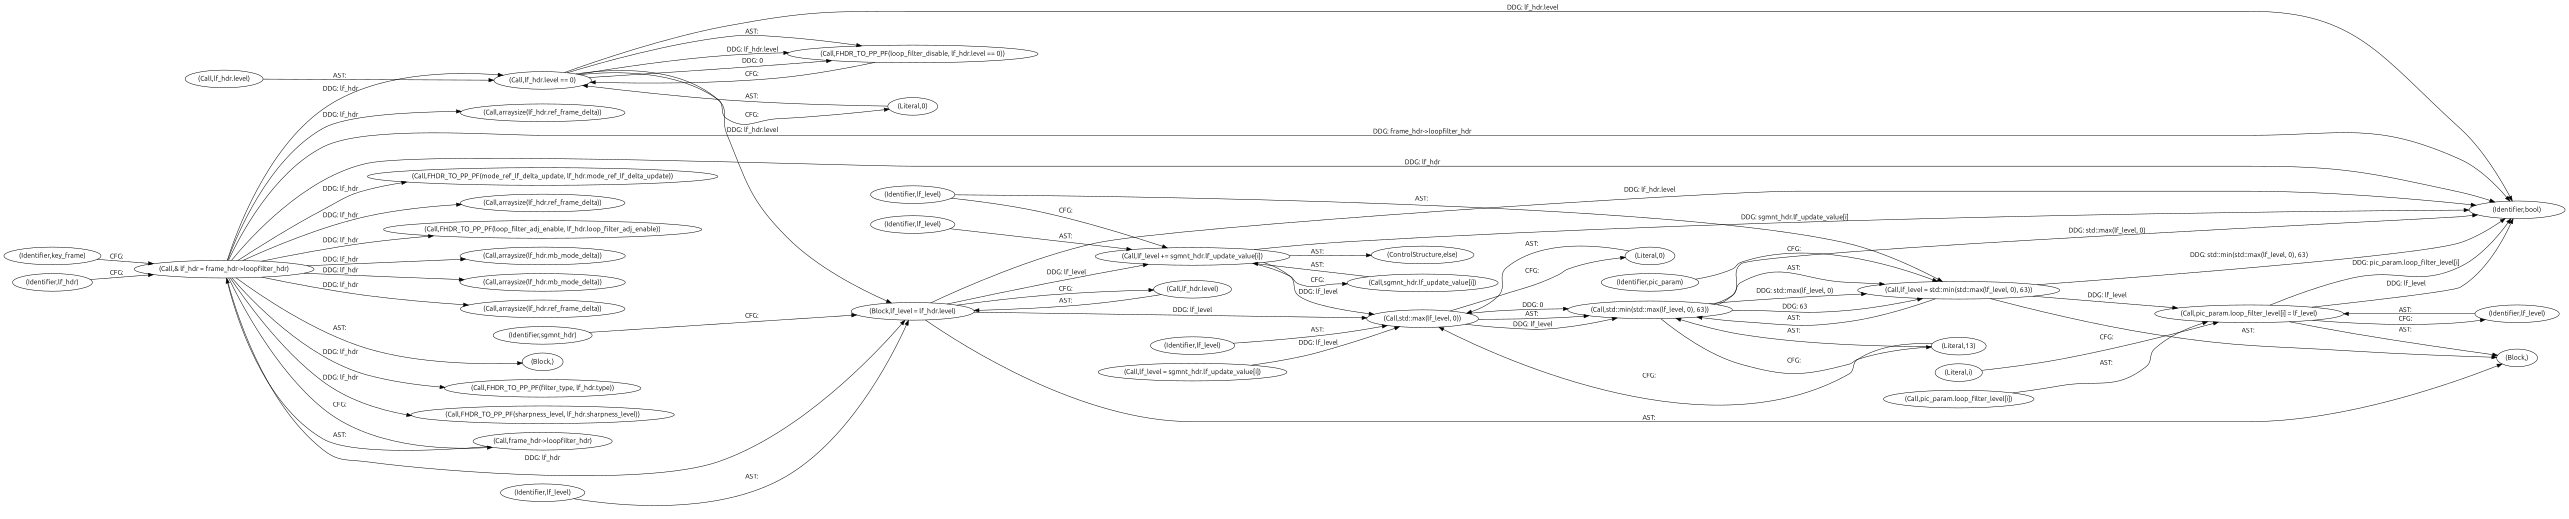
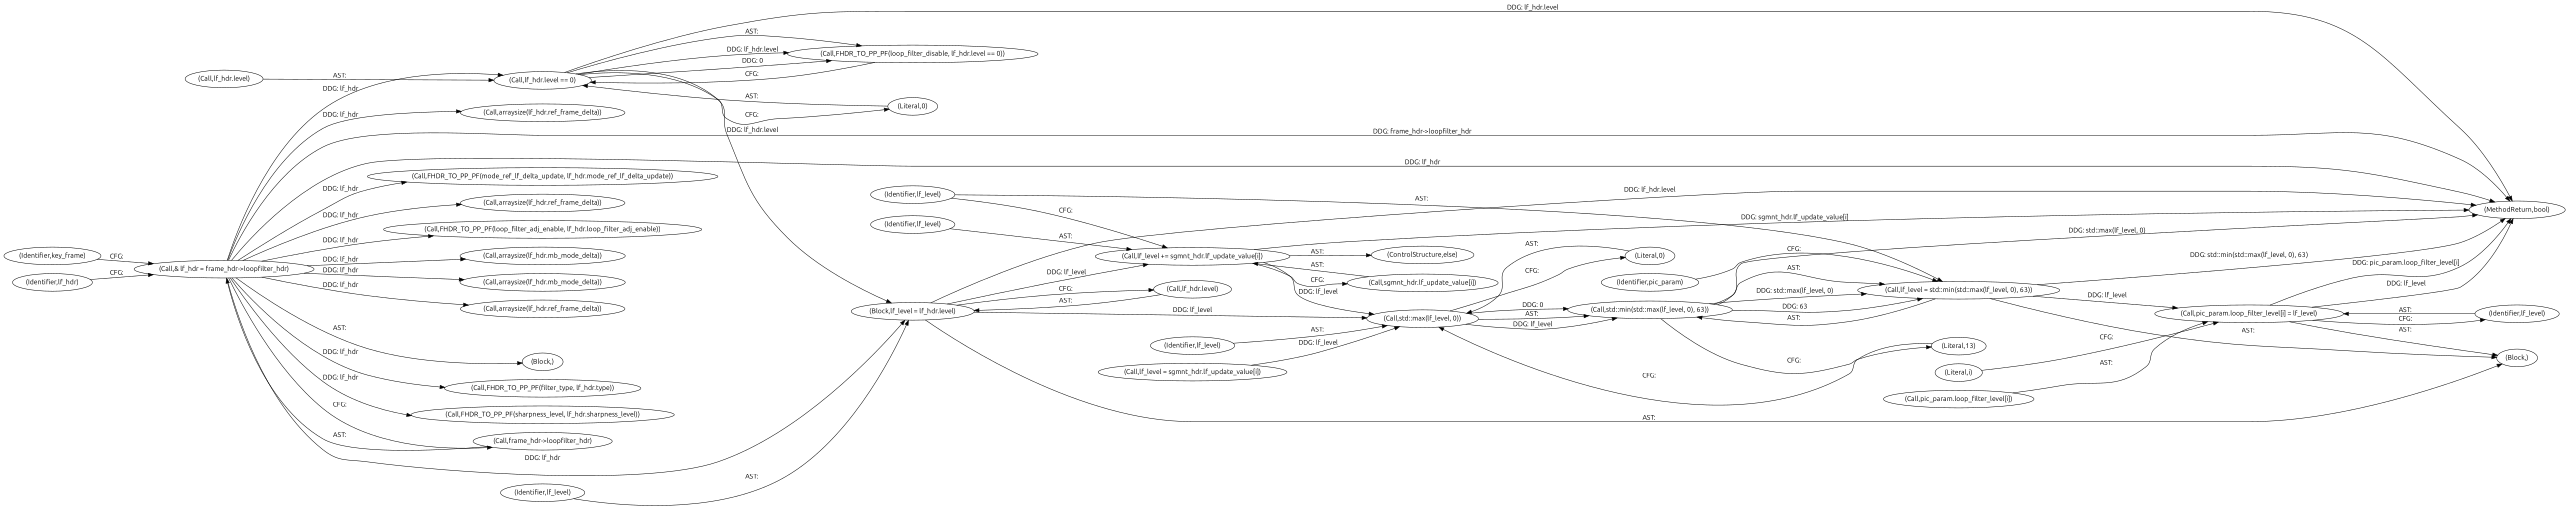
(2517, 210) -> (2517, 210)
(543, 335) -> none
(1805, 342) -> none
